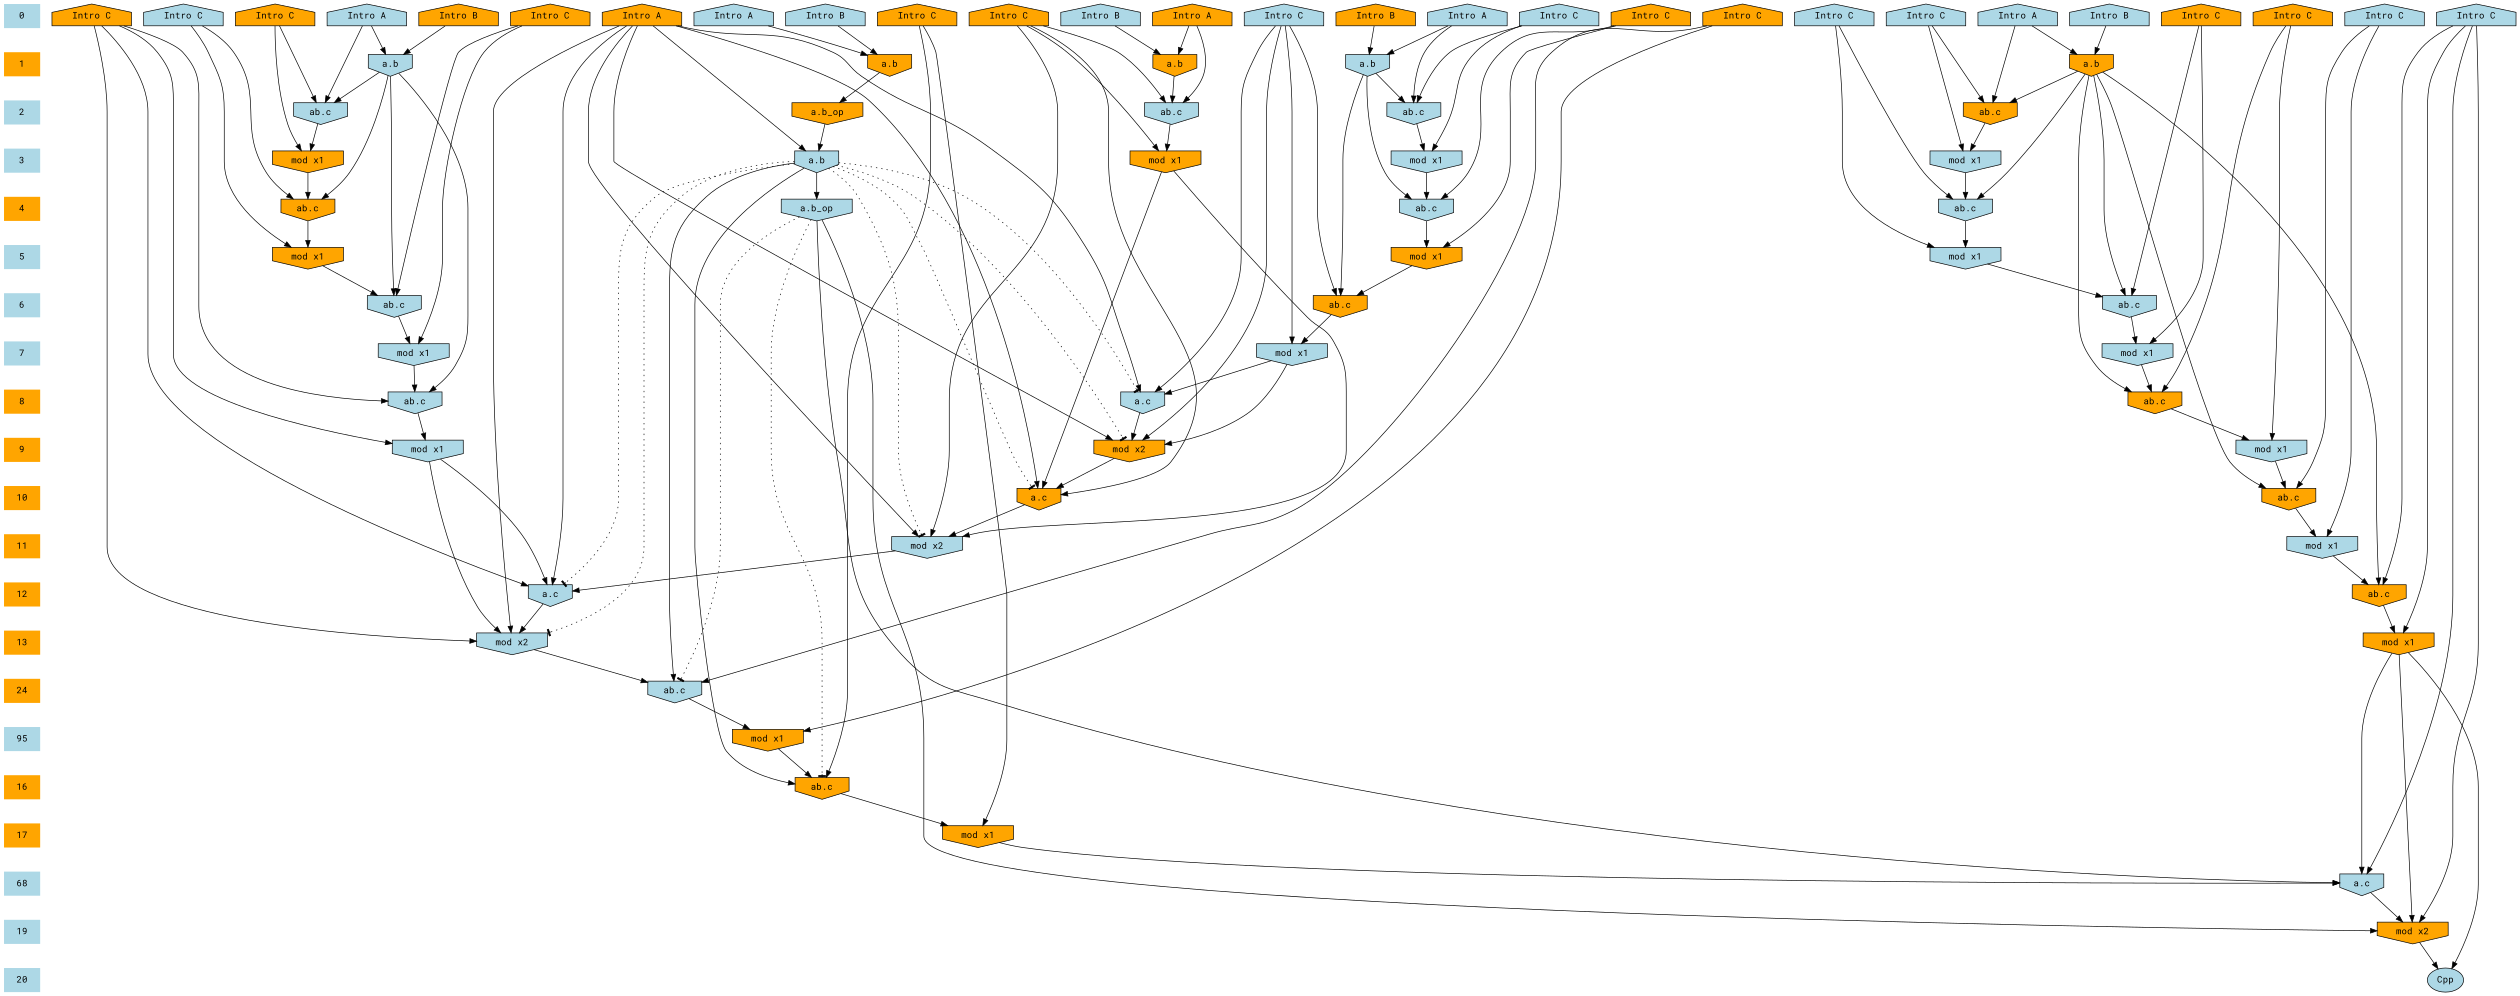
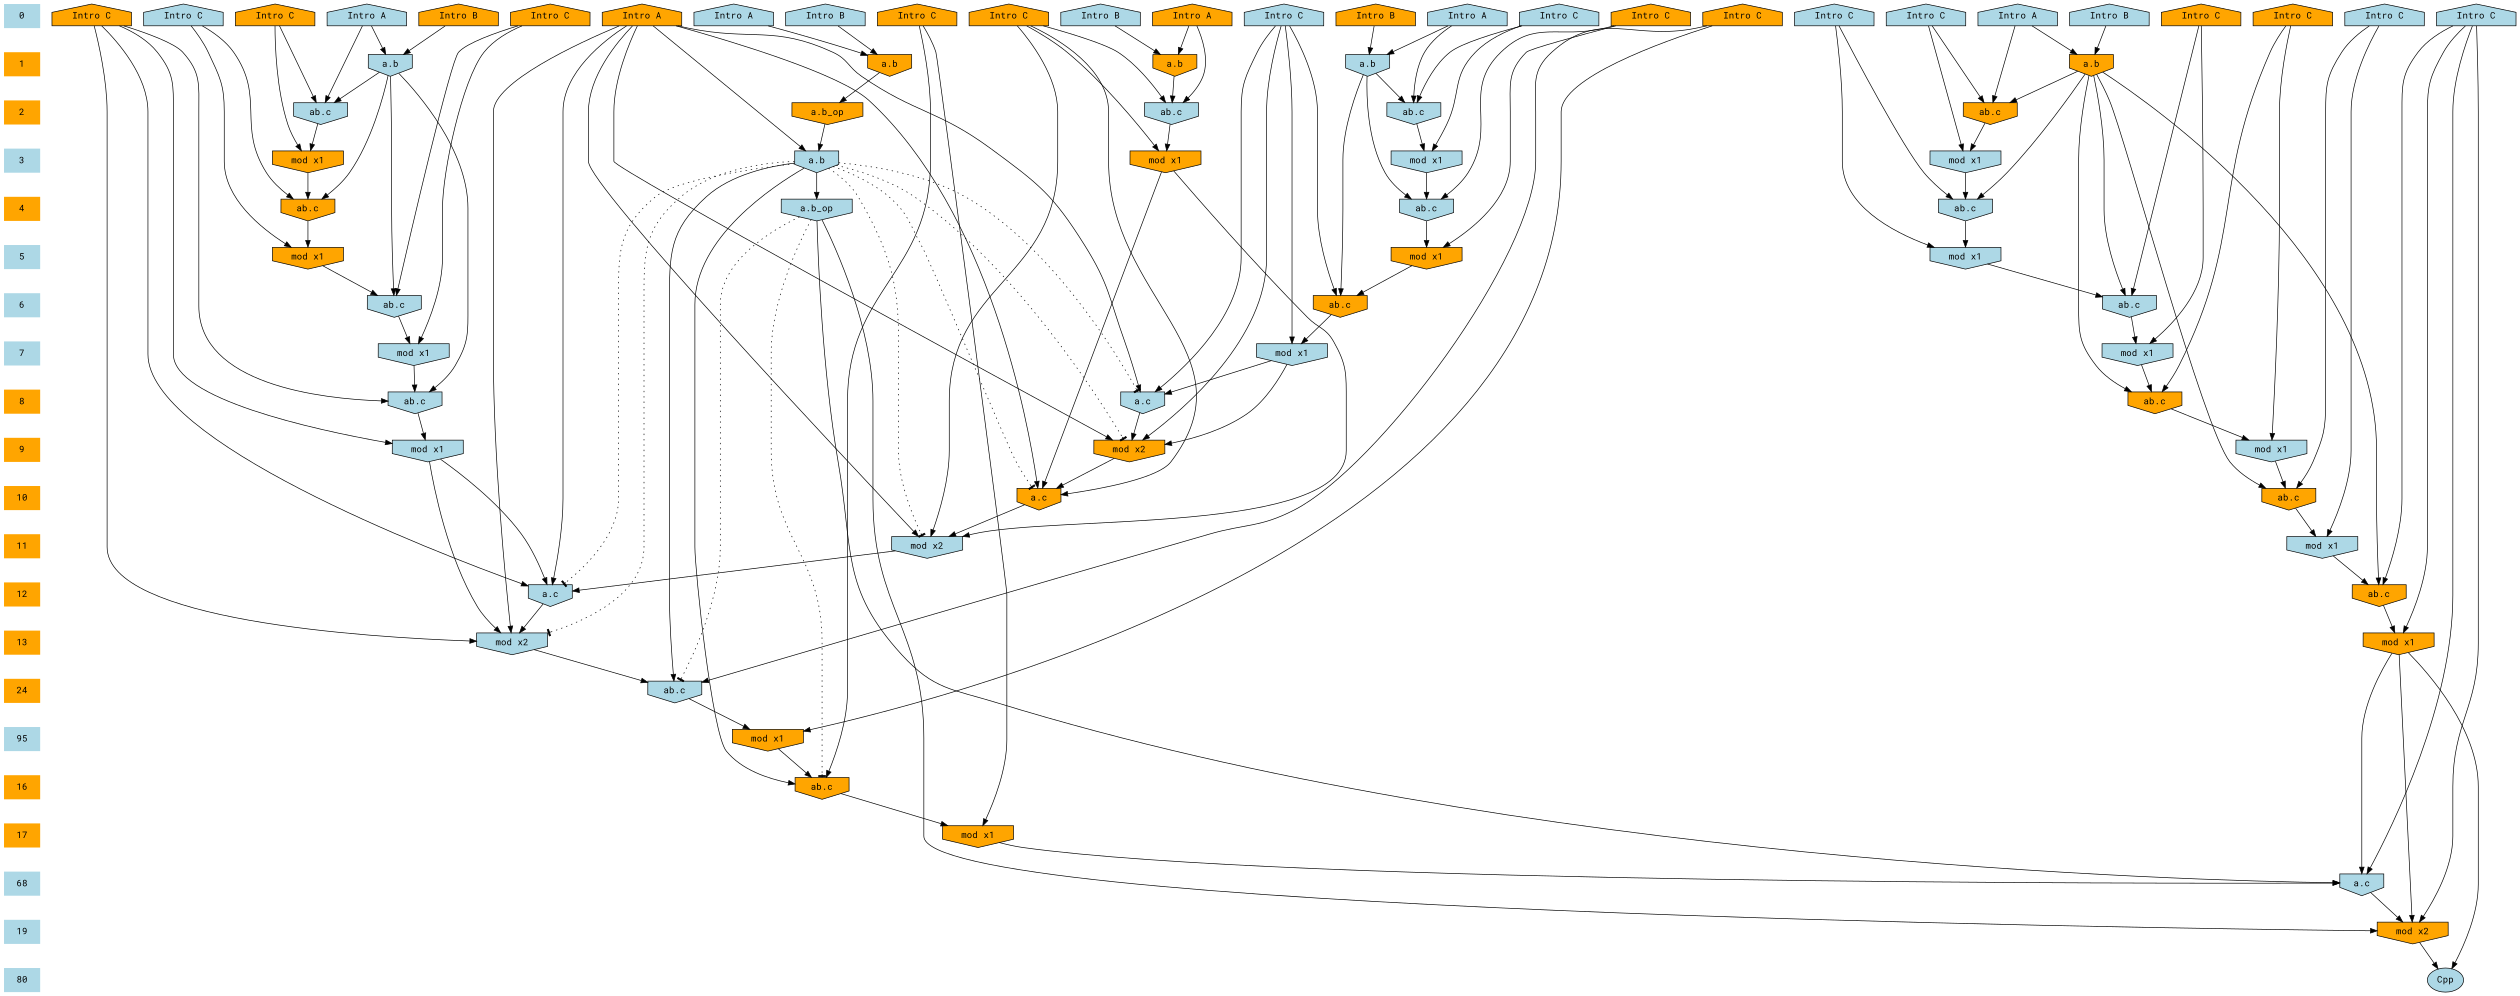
(22, 112) -> (22, 112)
(22, 980) -> (22, 980)
